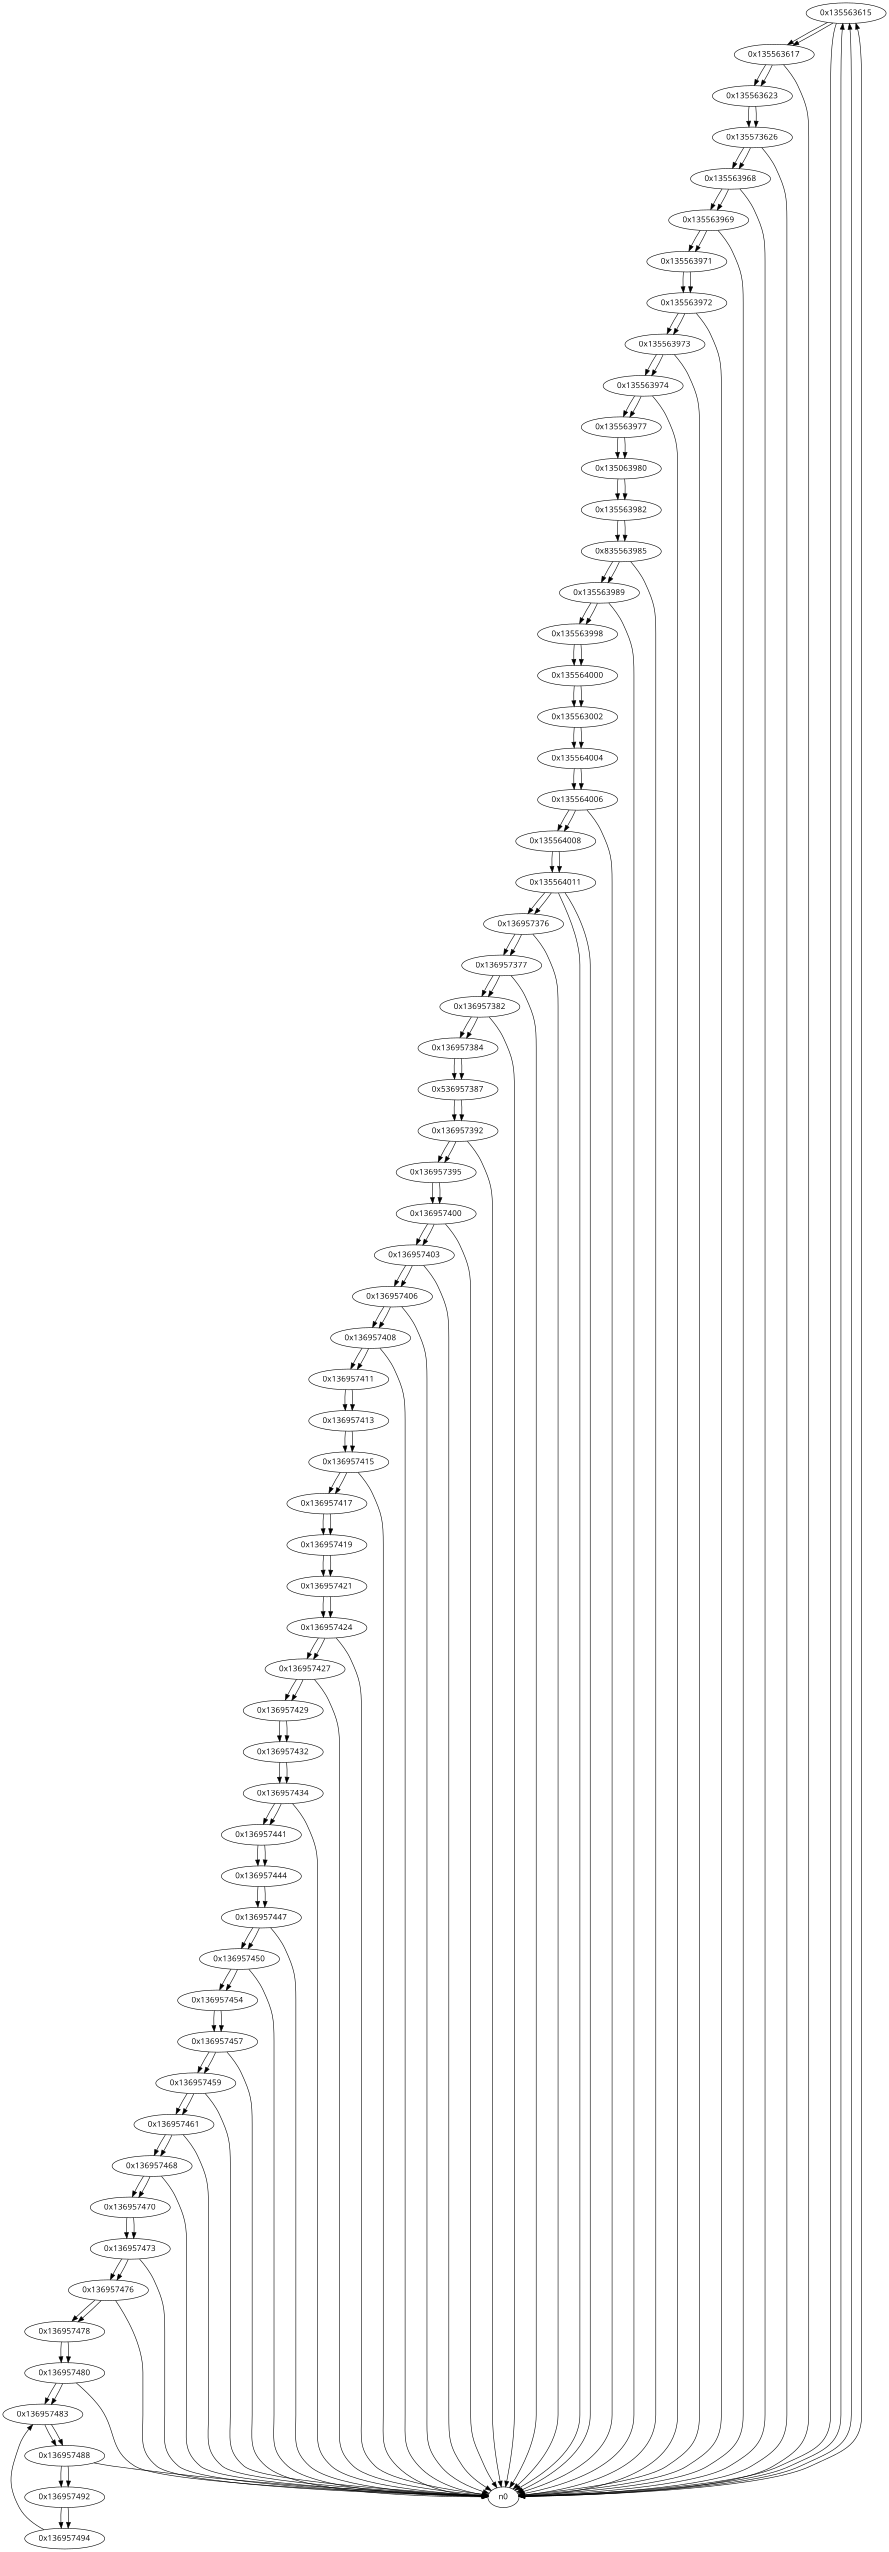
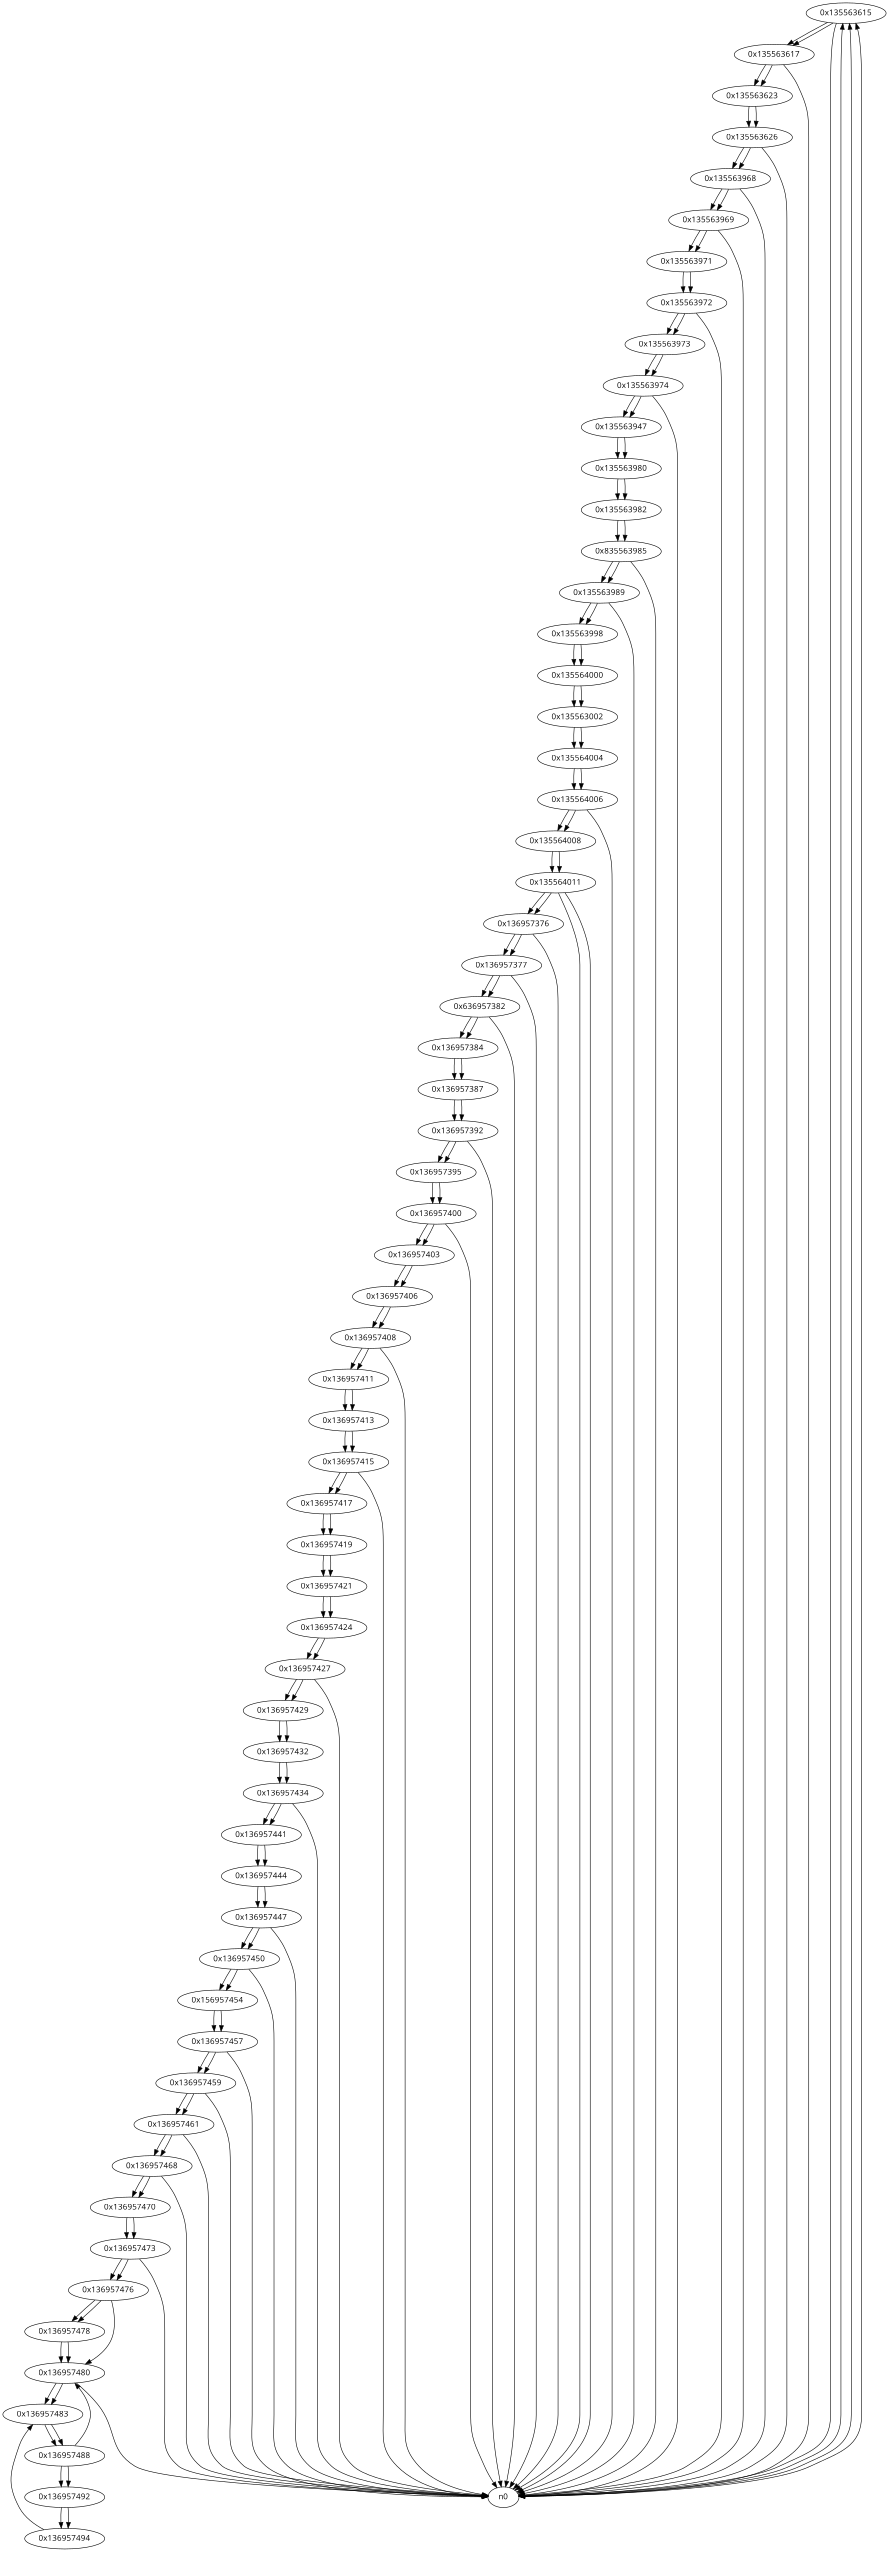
(752, 137) -> (752, 137)
(621, 427) -> (621, 427)
(621, 469) -> (621, 469)
(480, 1007) -> (480, 1007)
(458, 1090) -> (458, 1090)
(699, 1487) -> none
(449, 1880) -> none
(427, 1910) -> none
(218, 2000) -> (218, 2000)
(361, 2107) -> none
(157, 2466) -> (113, 2335)
(288, 2484) -> (90, 2417)
